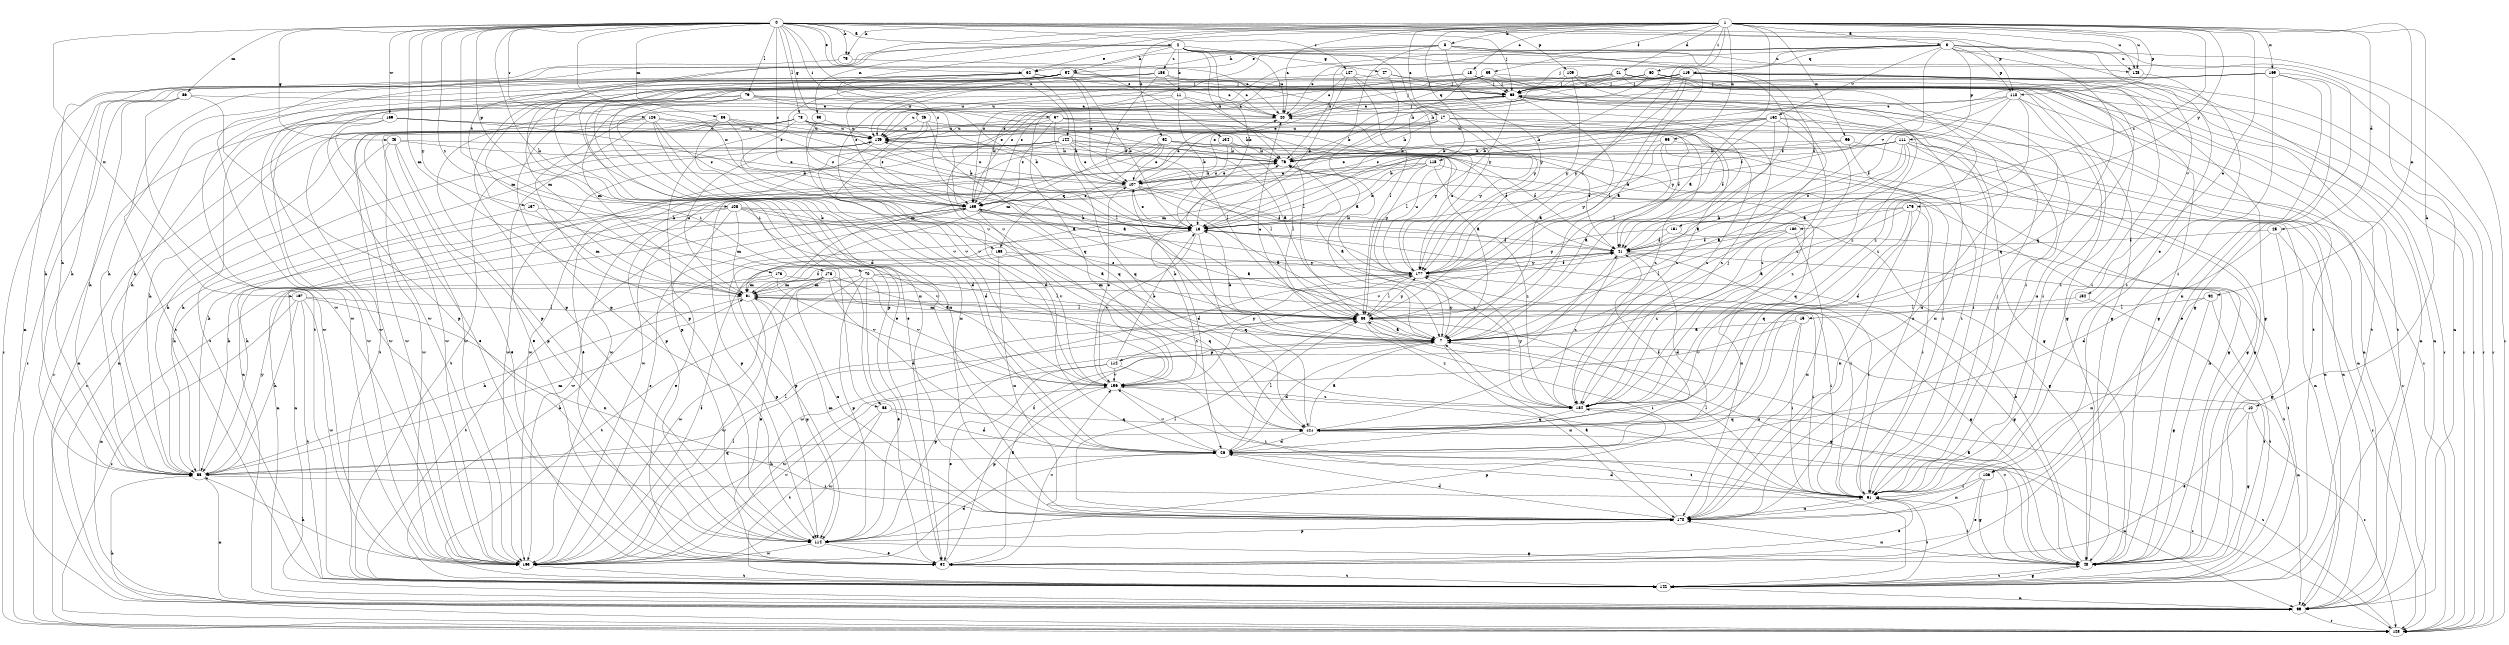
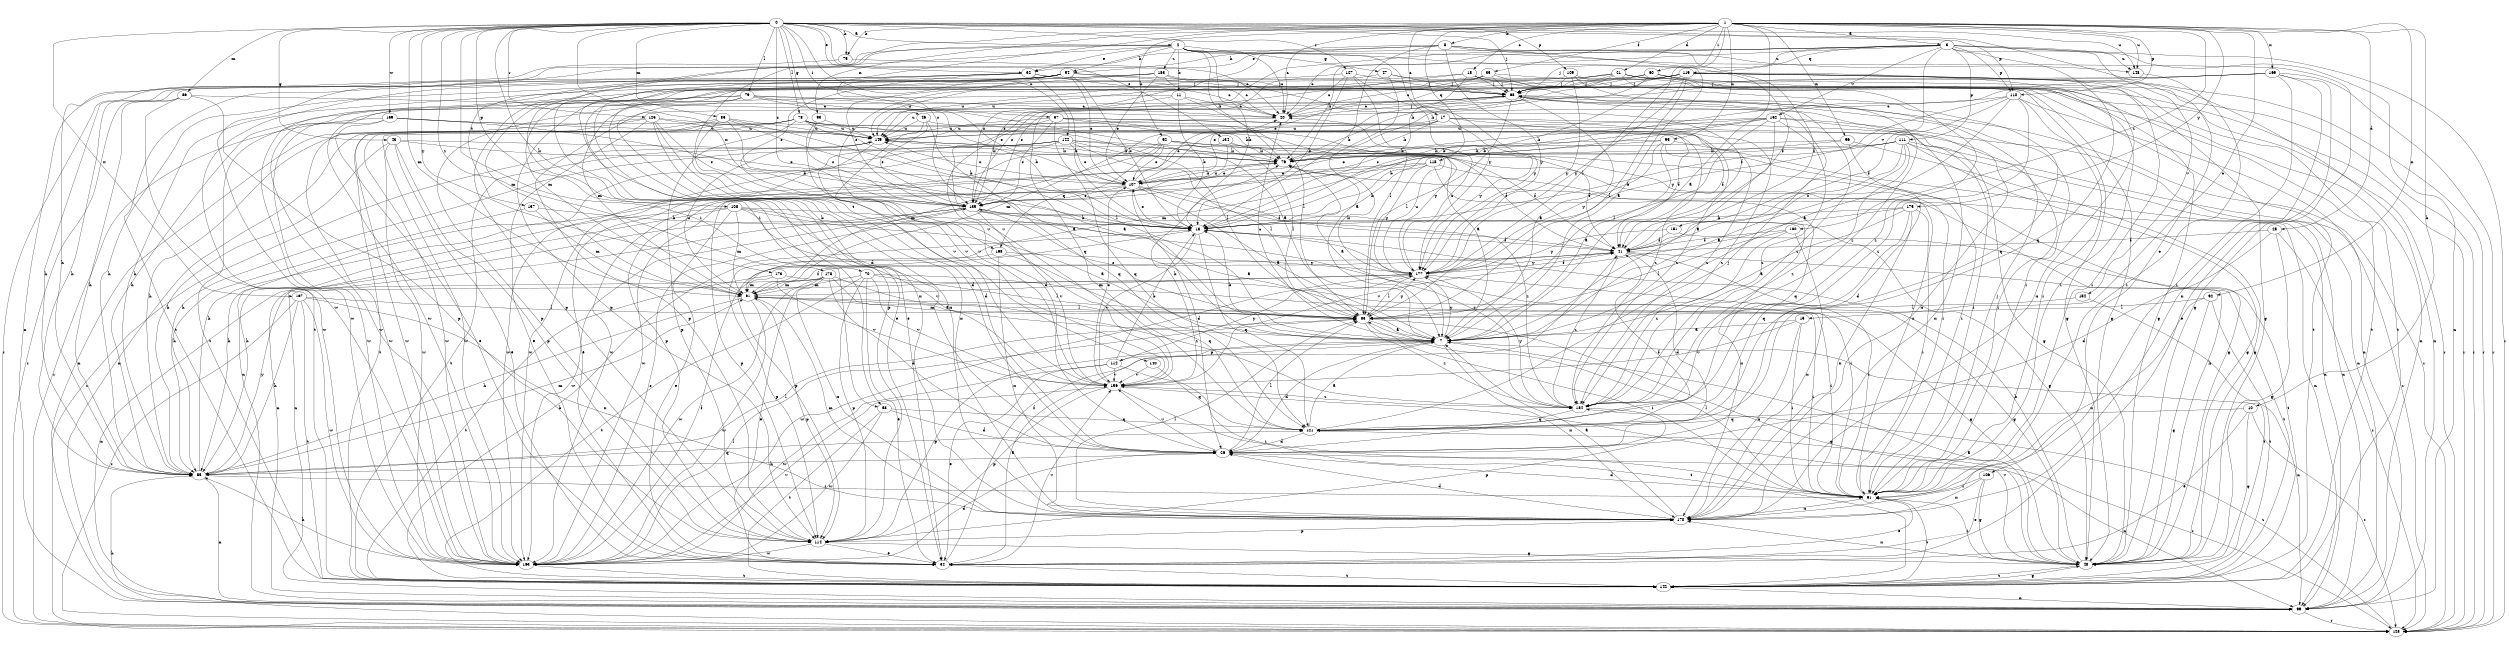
(1408, 95) -> (1408, 95)
none -> (1431, 150)
(2164, 279) -> (2135, 332)
none -> (1153, 364)
